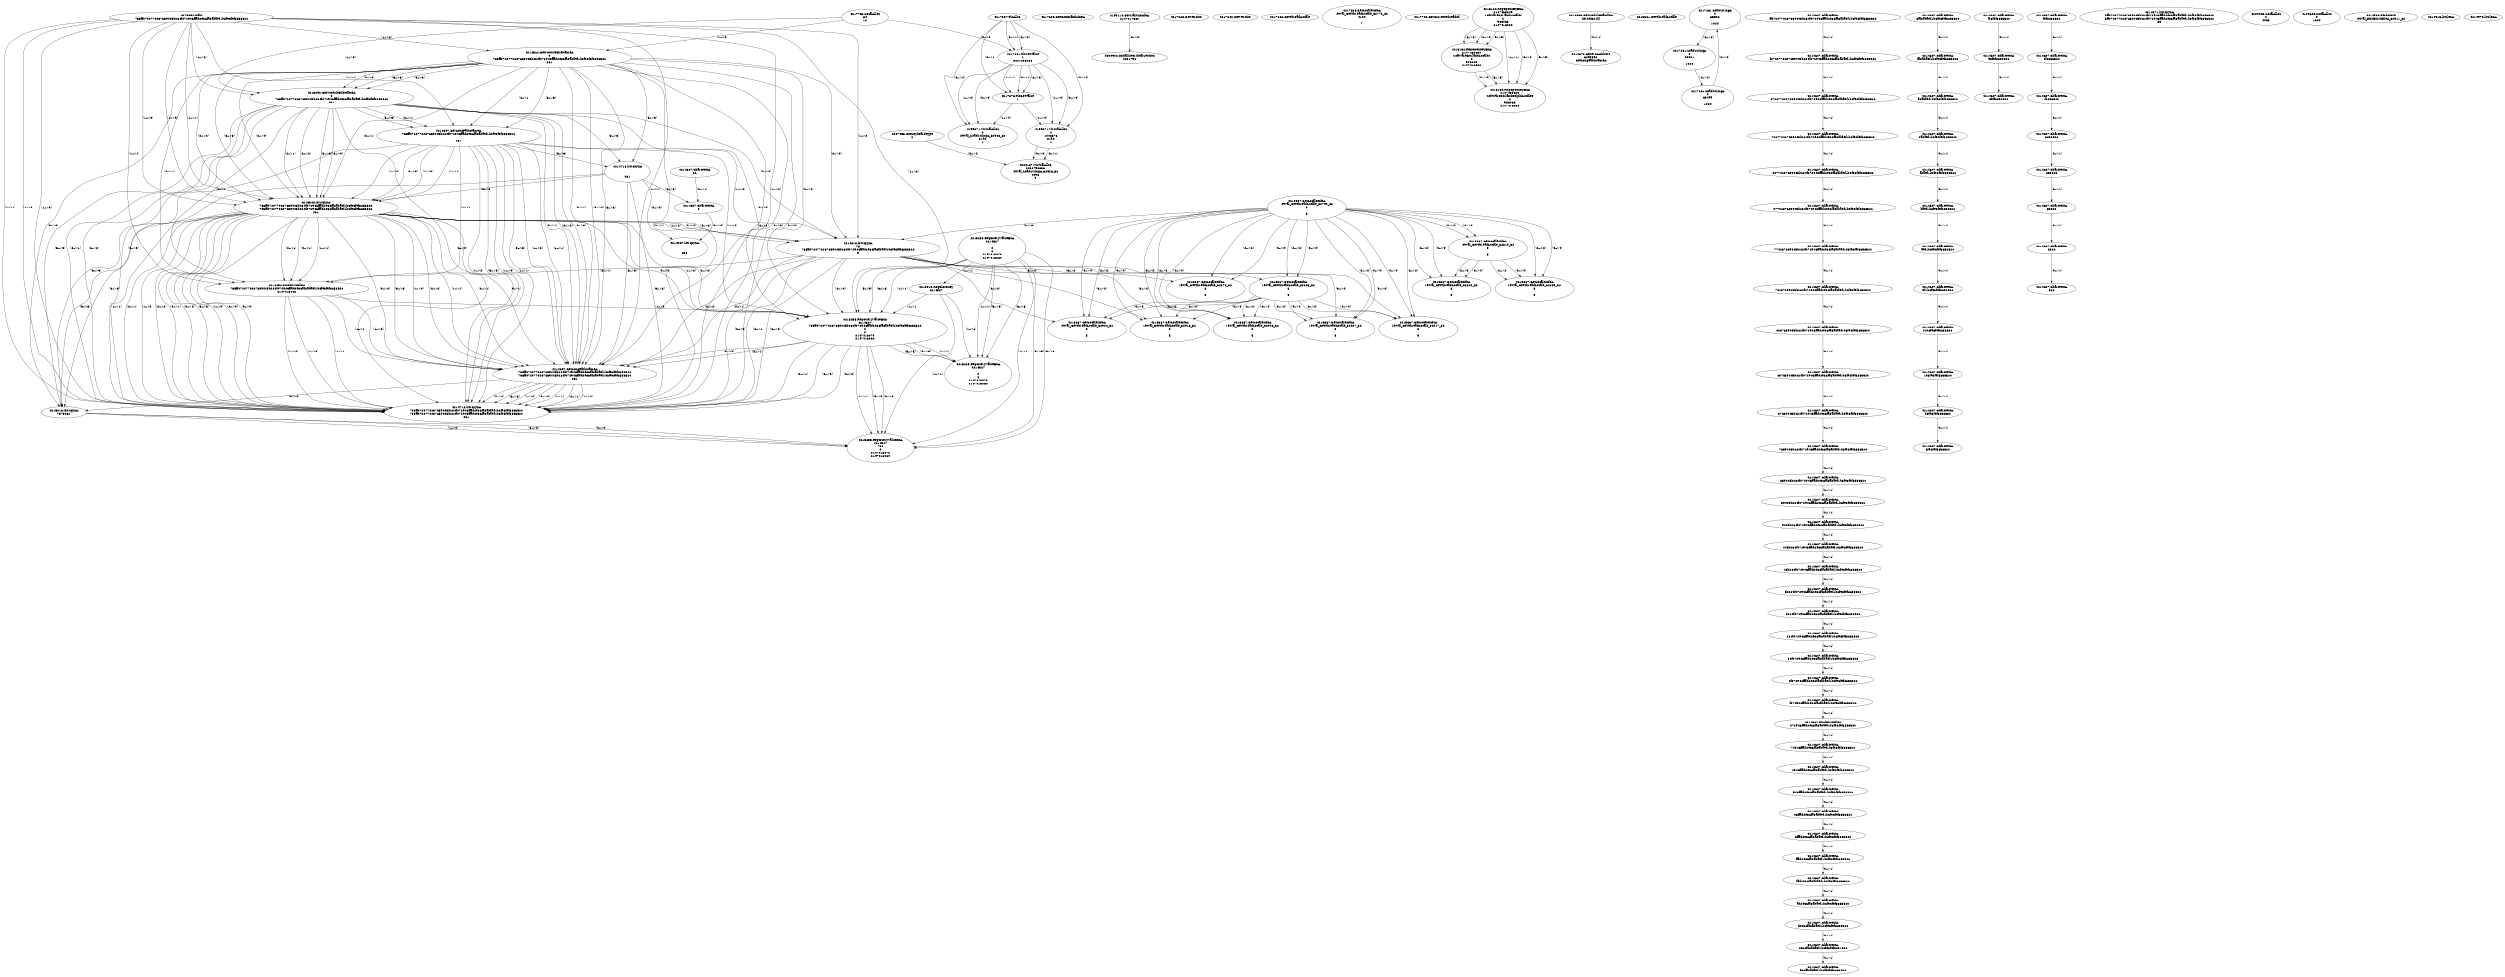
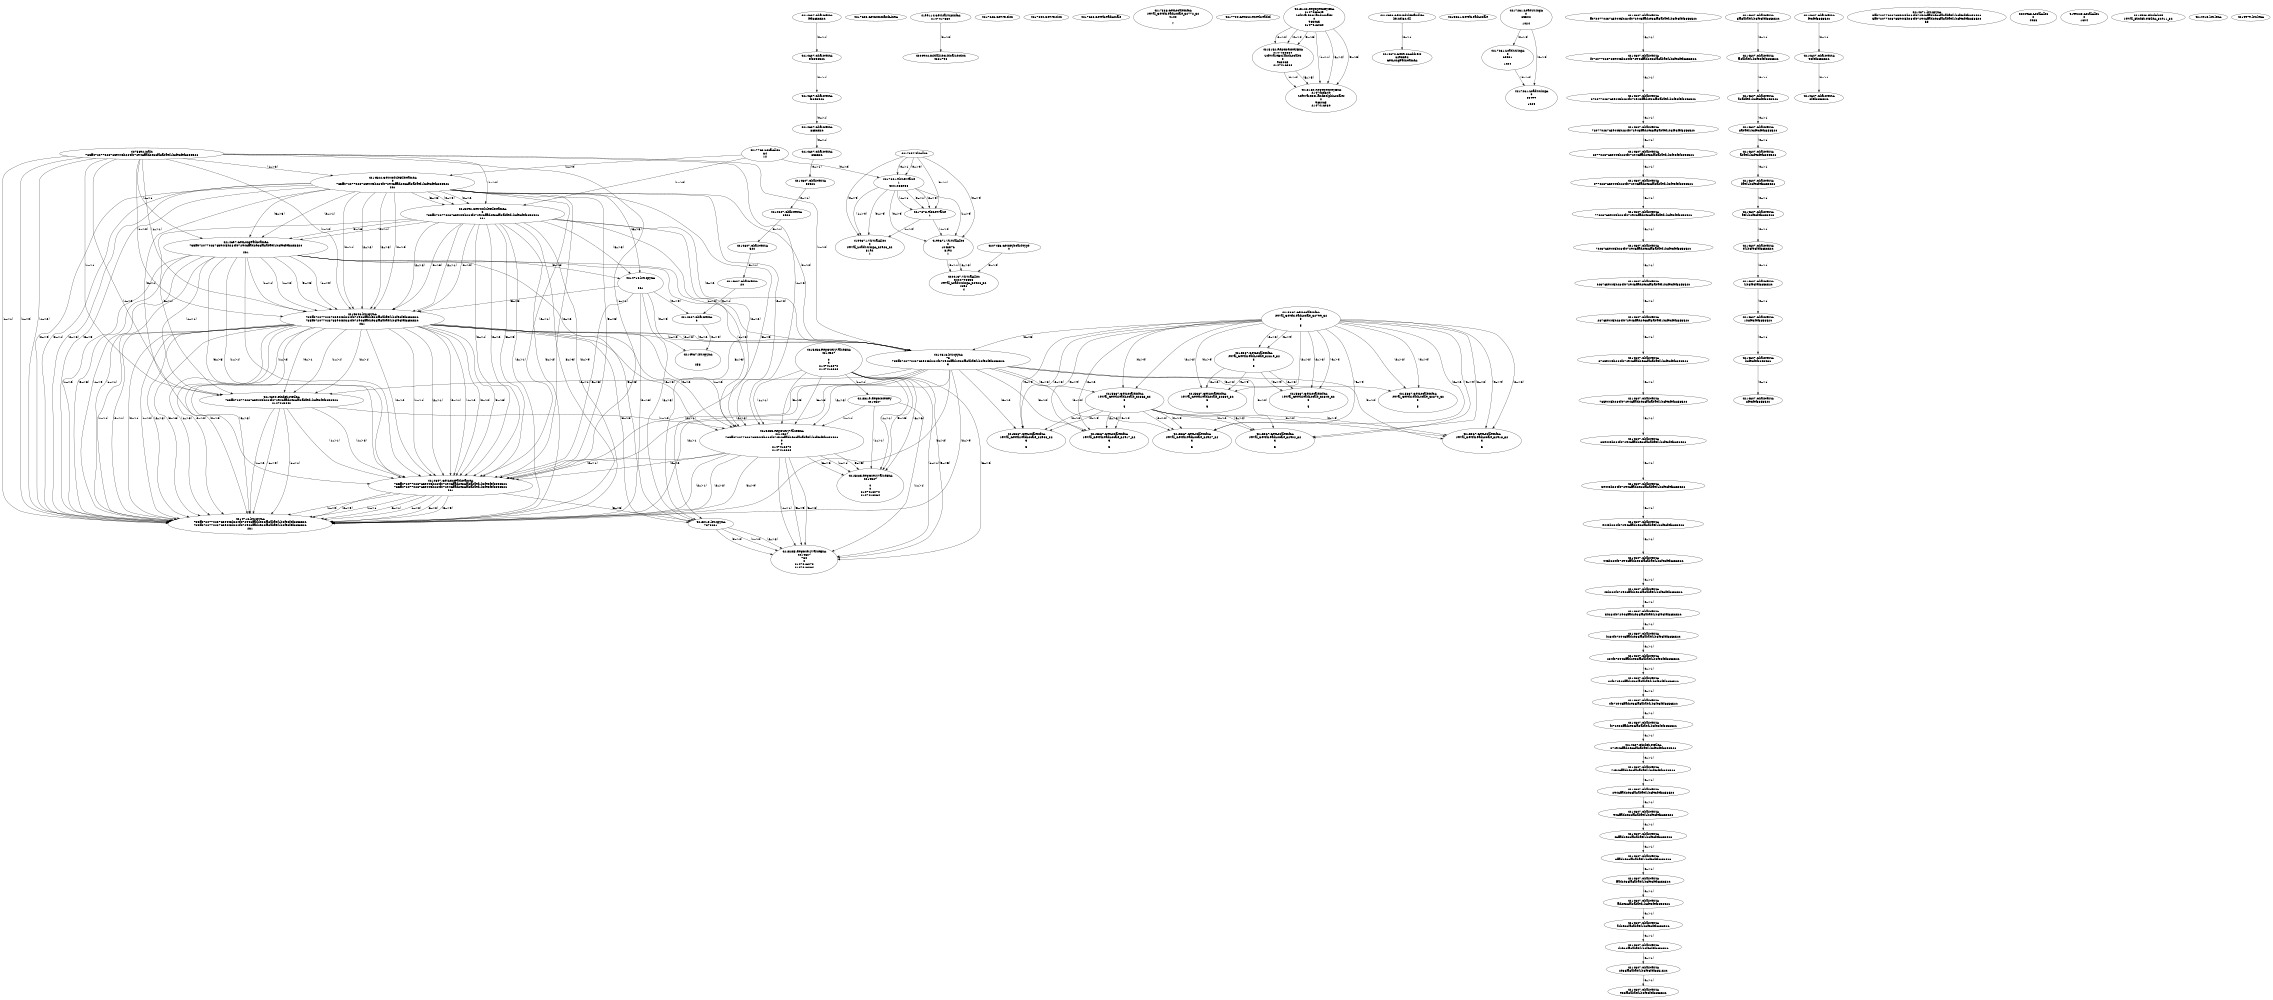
(1719, 59) -> (1537, 56)
none -> (747, 264)
